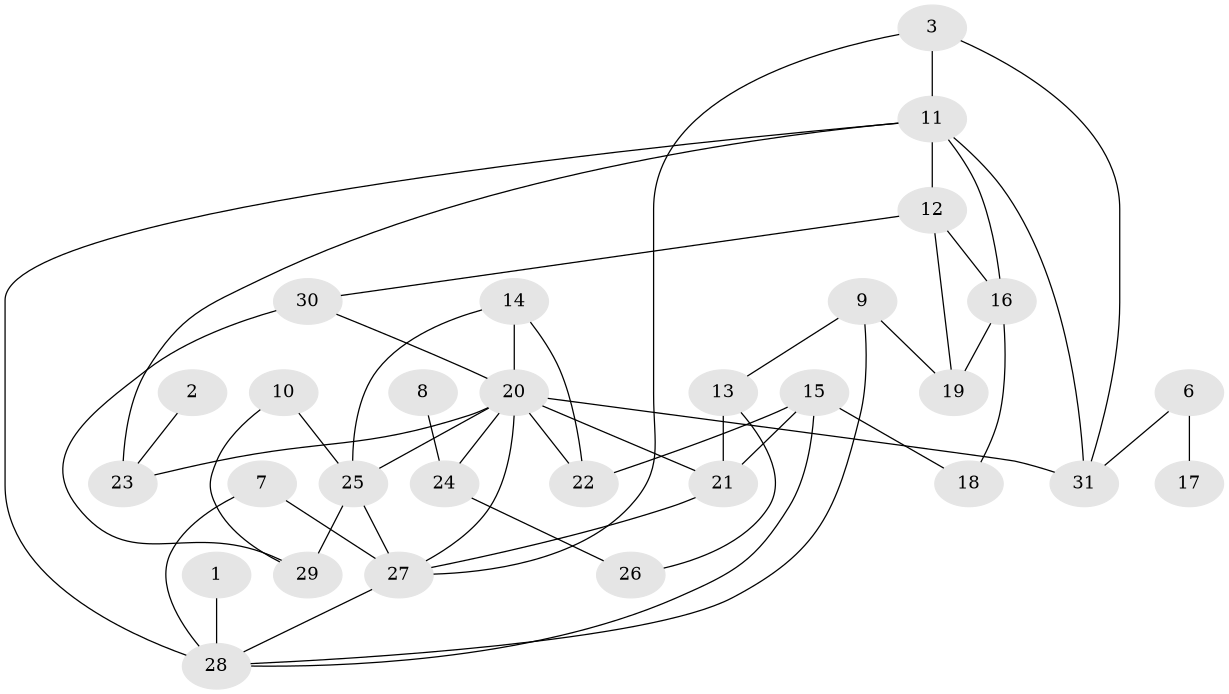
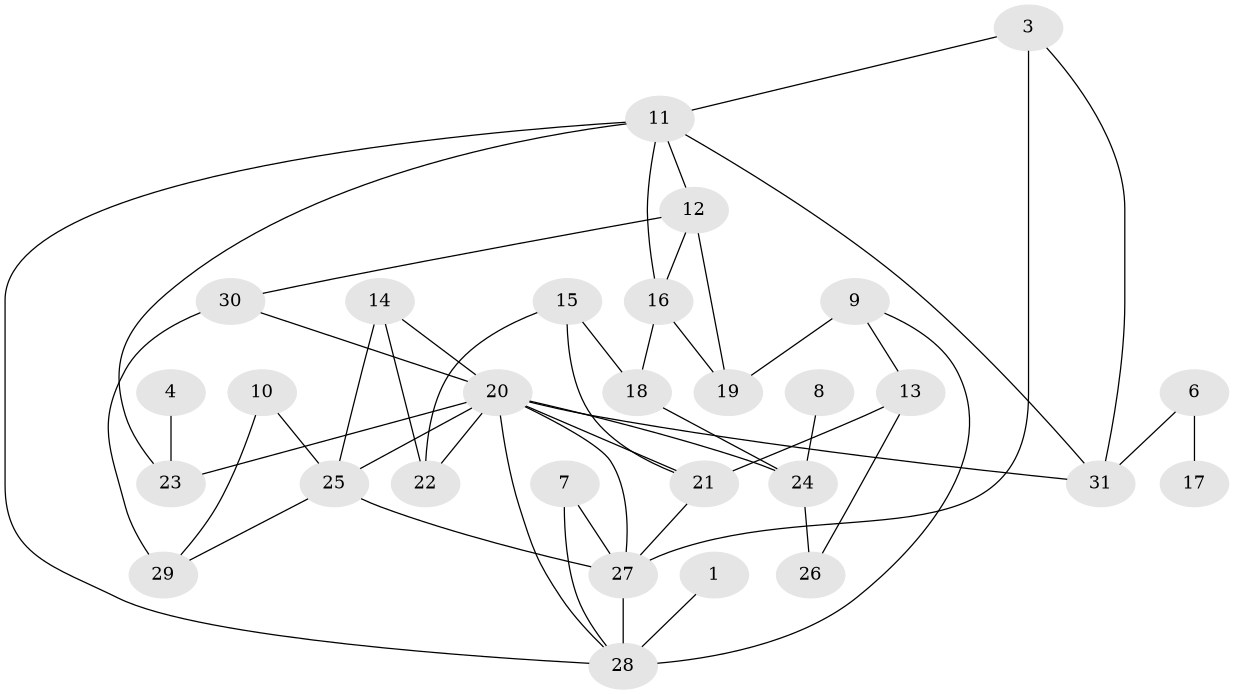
(193, 393) -> (171, 393)
none -> (737, 447)
(619, 619) -> (531, 541)
